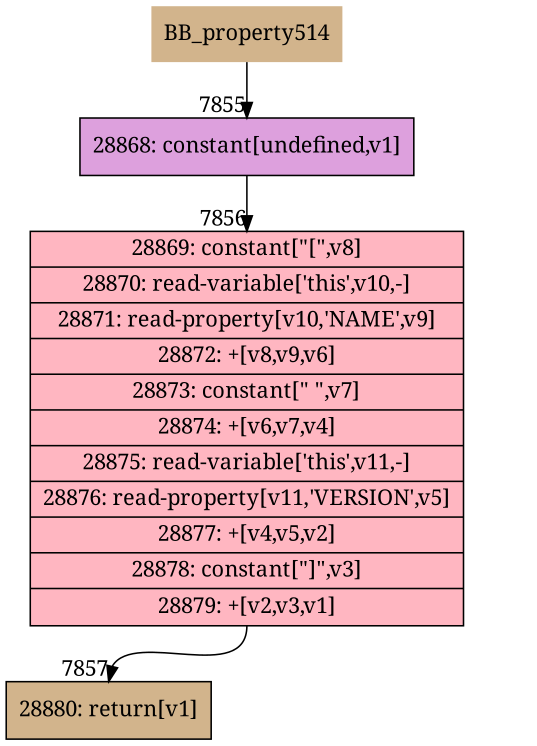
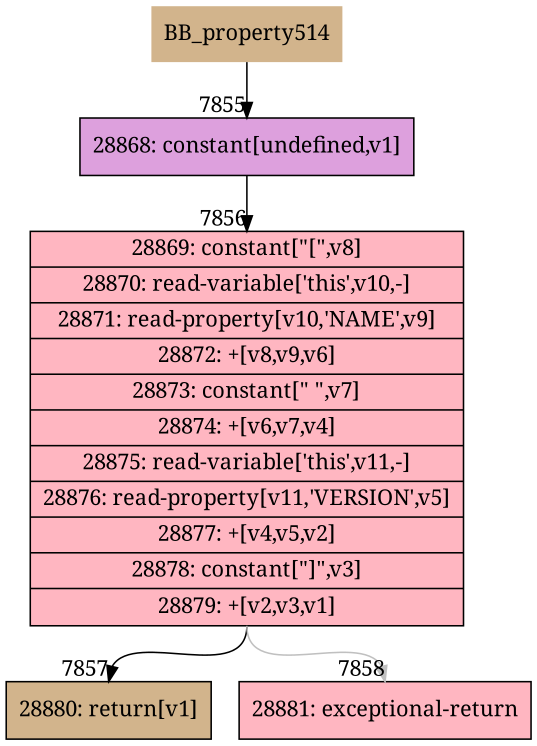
none -> (385, 710)
